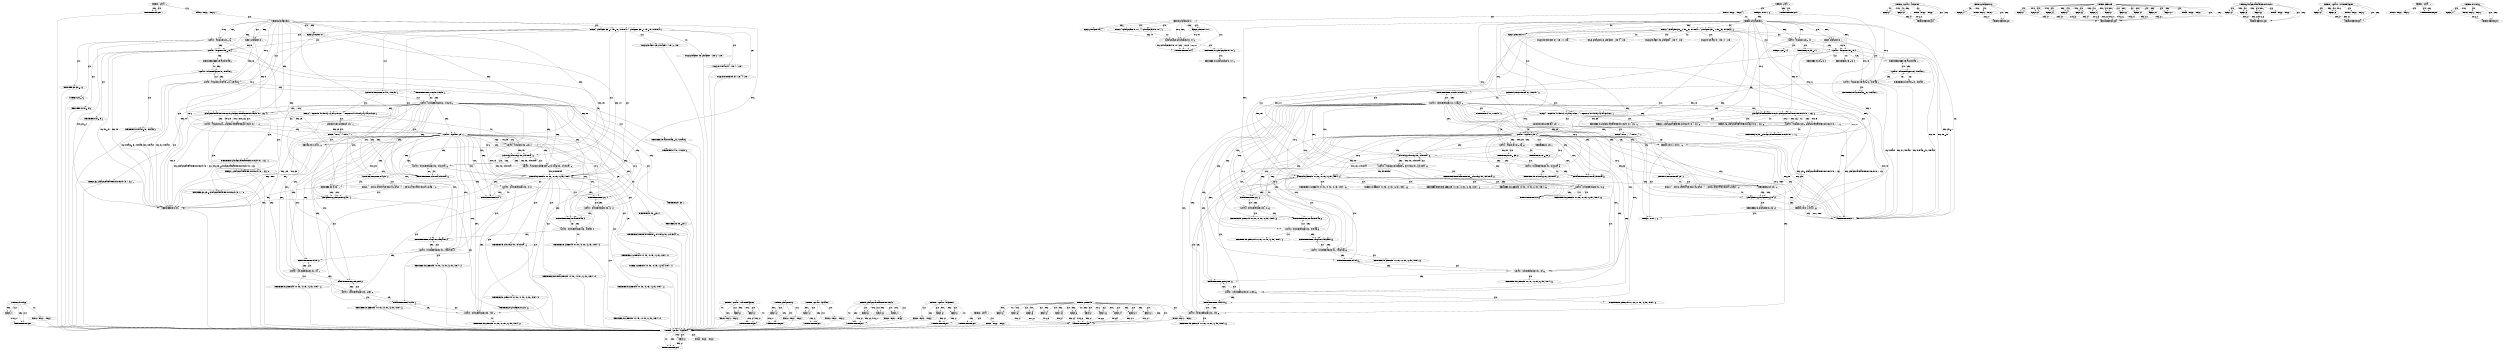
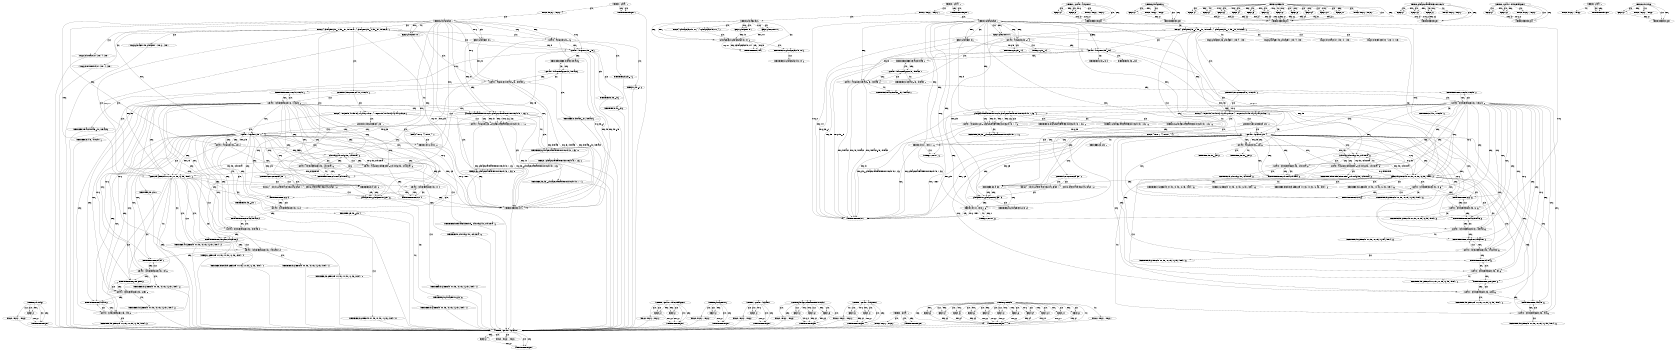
(660, 45) -> none
(1810, 82) -> (935, 82)
(1956, 119) -> (816, 119)
(1727, 214) -> (980, 213)
